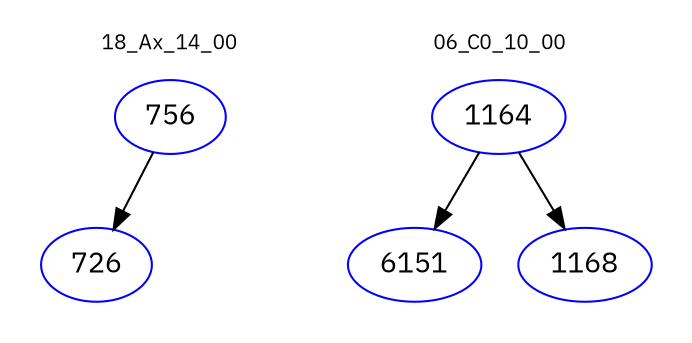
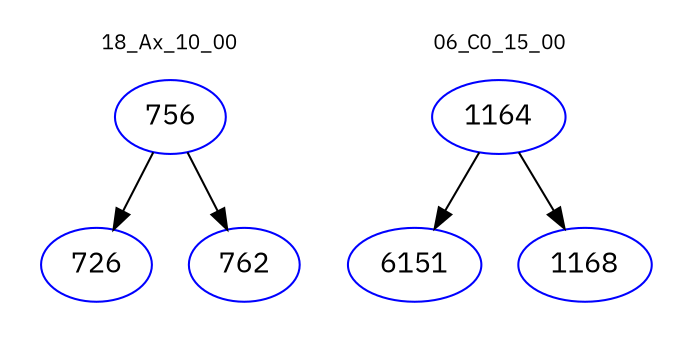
(170, 44) -> (170, 44)
(500, 44) -> (500, 44)
none -> (244, 265)
